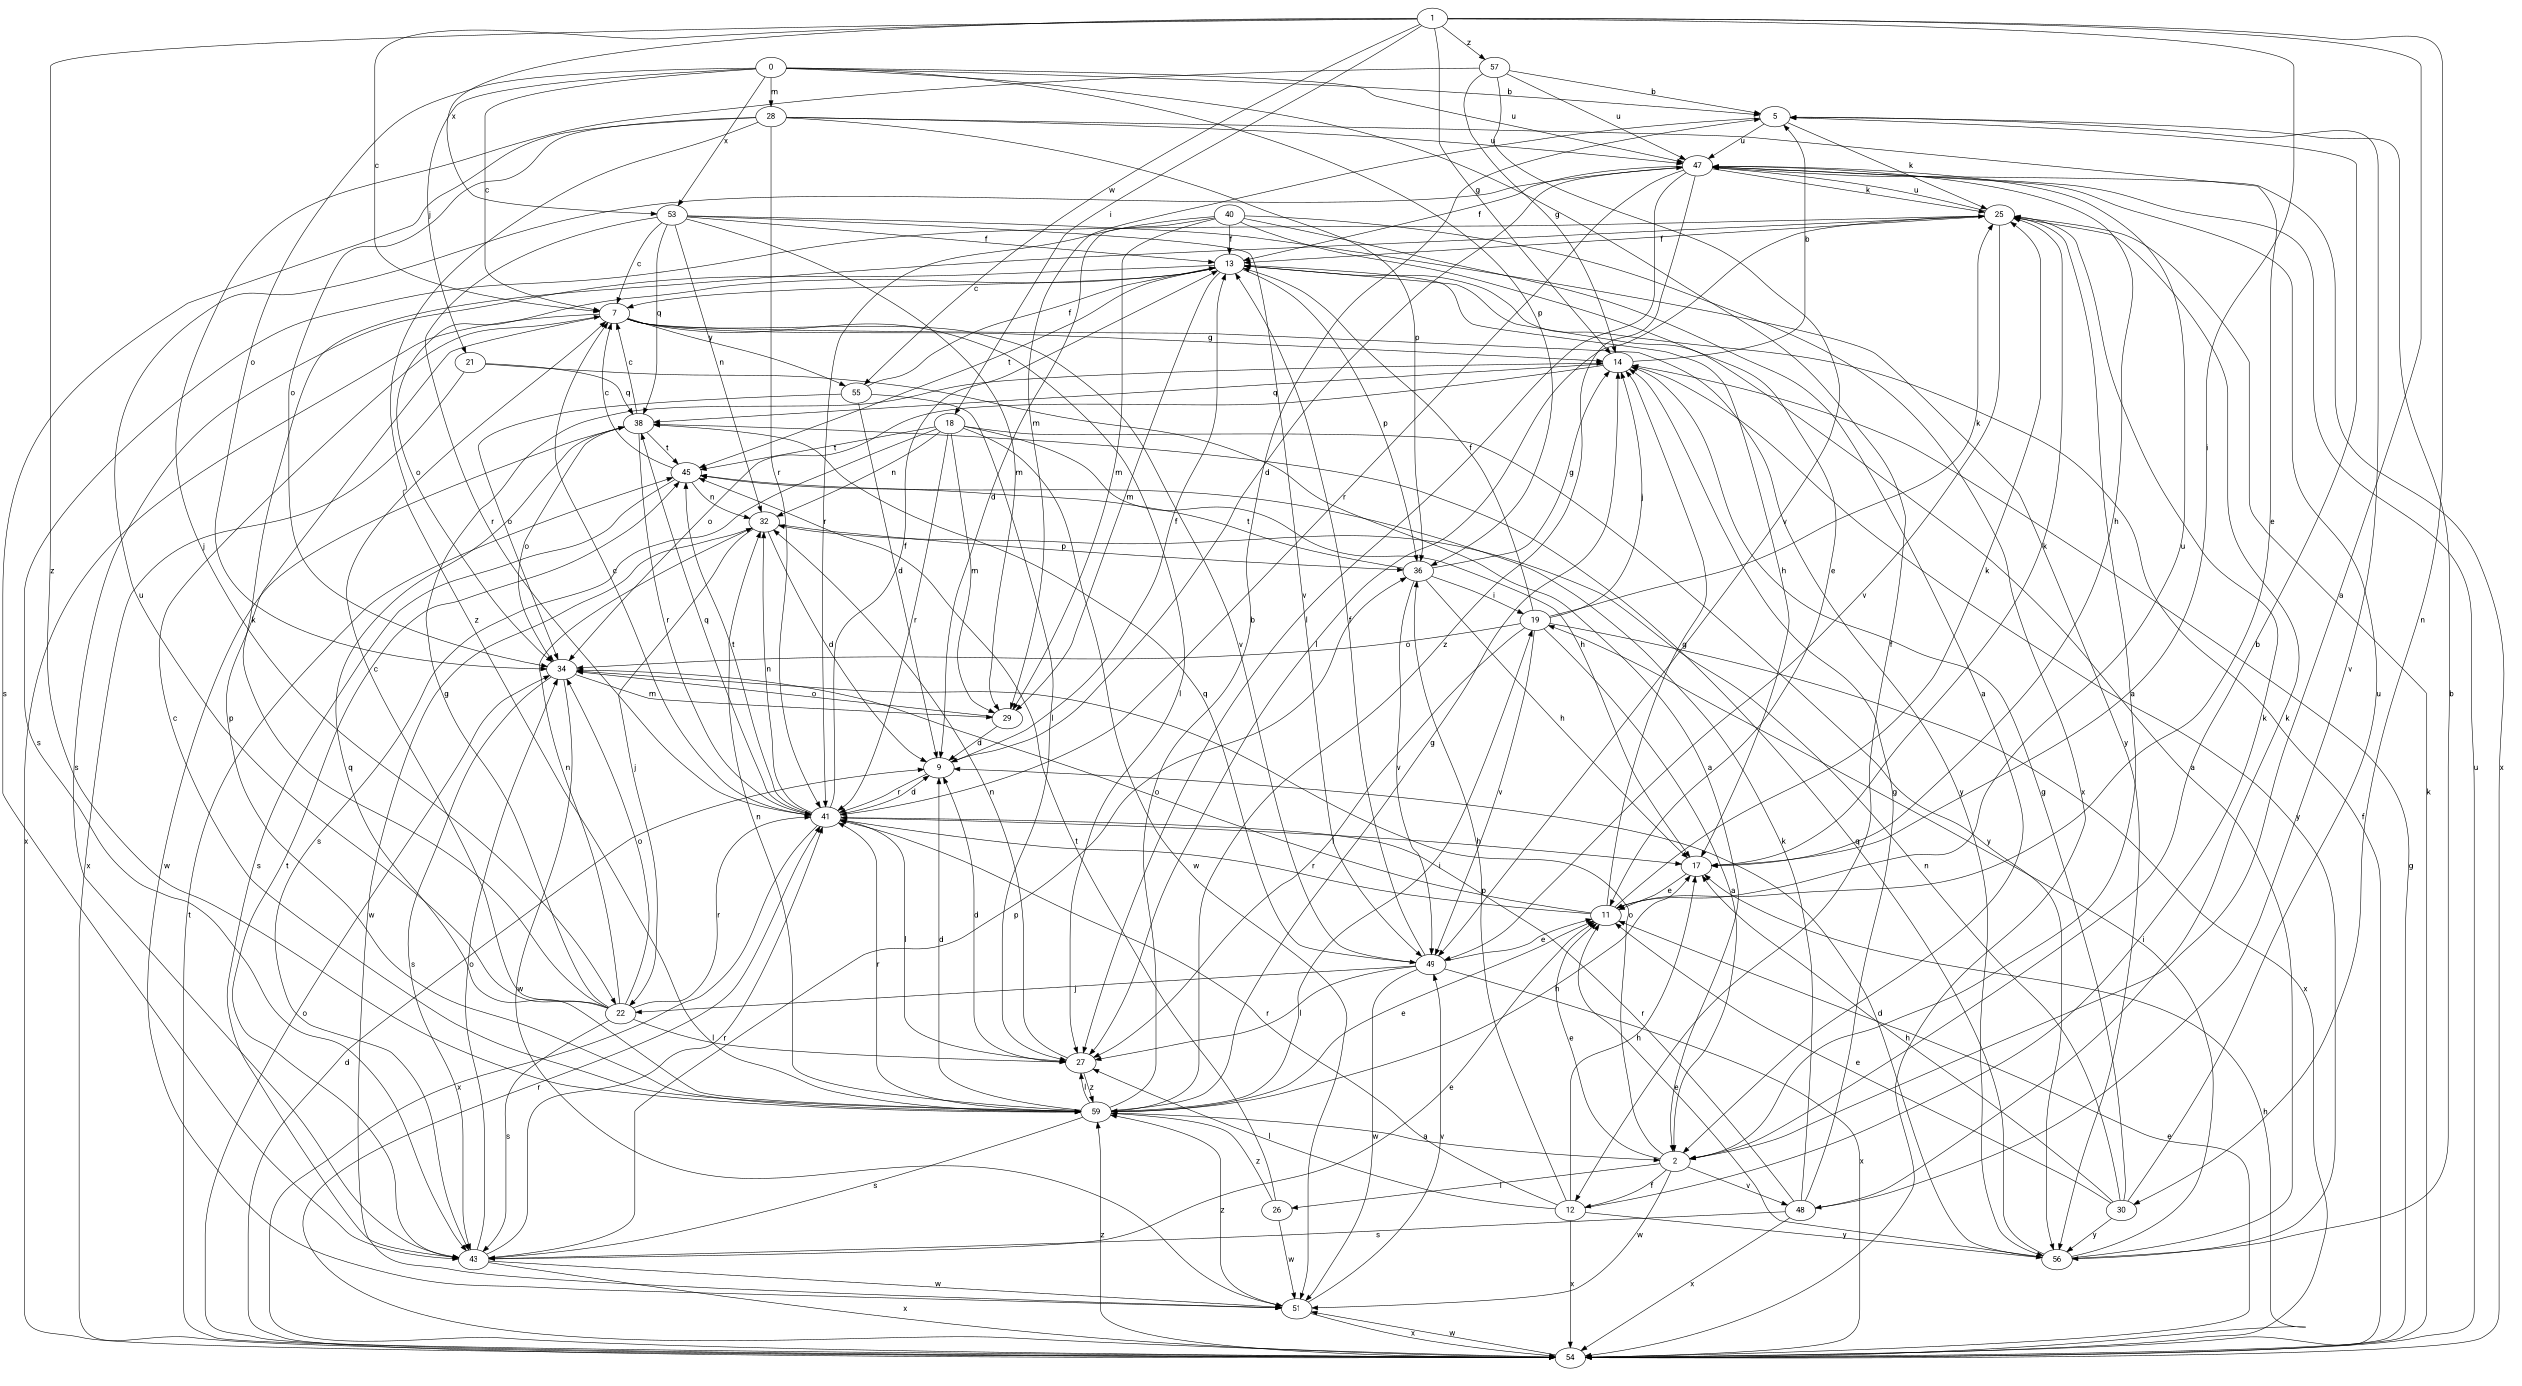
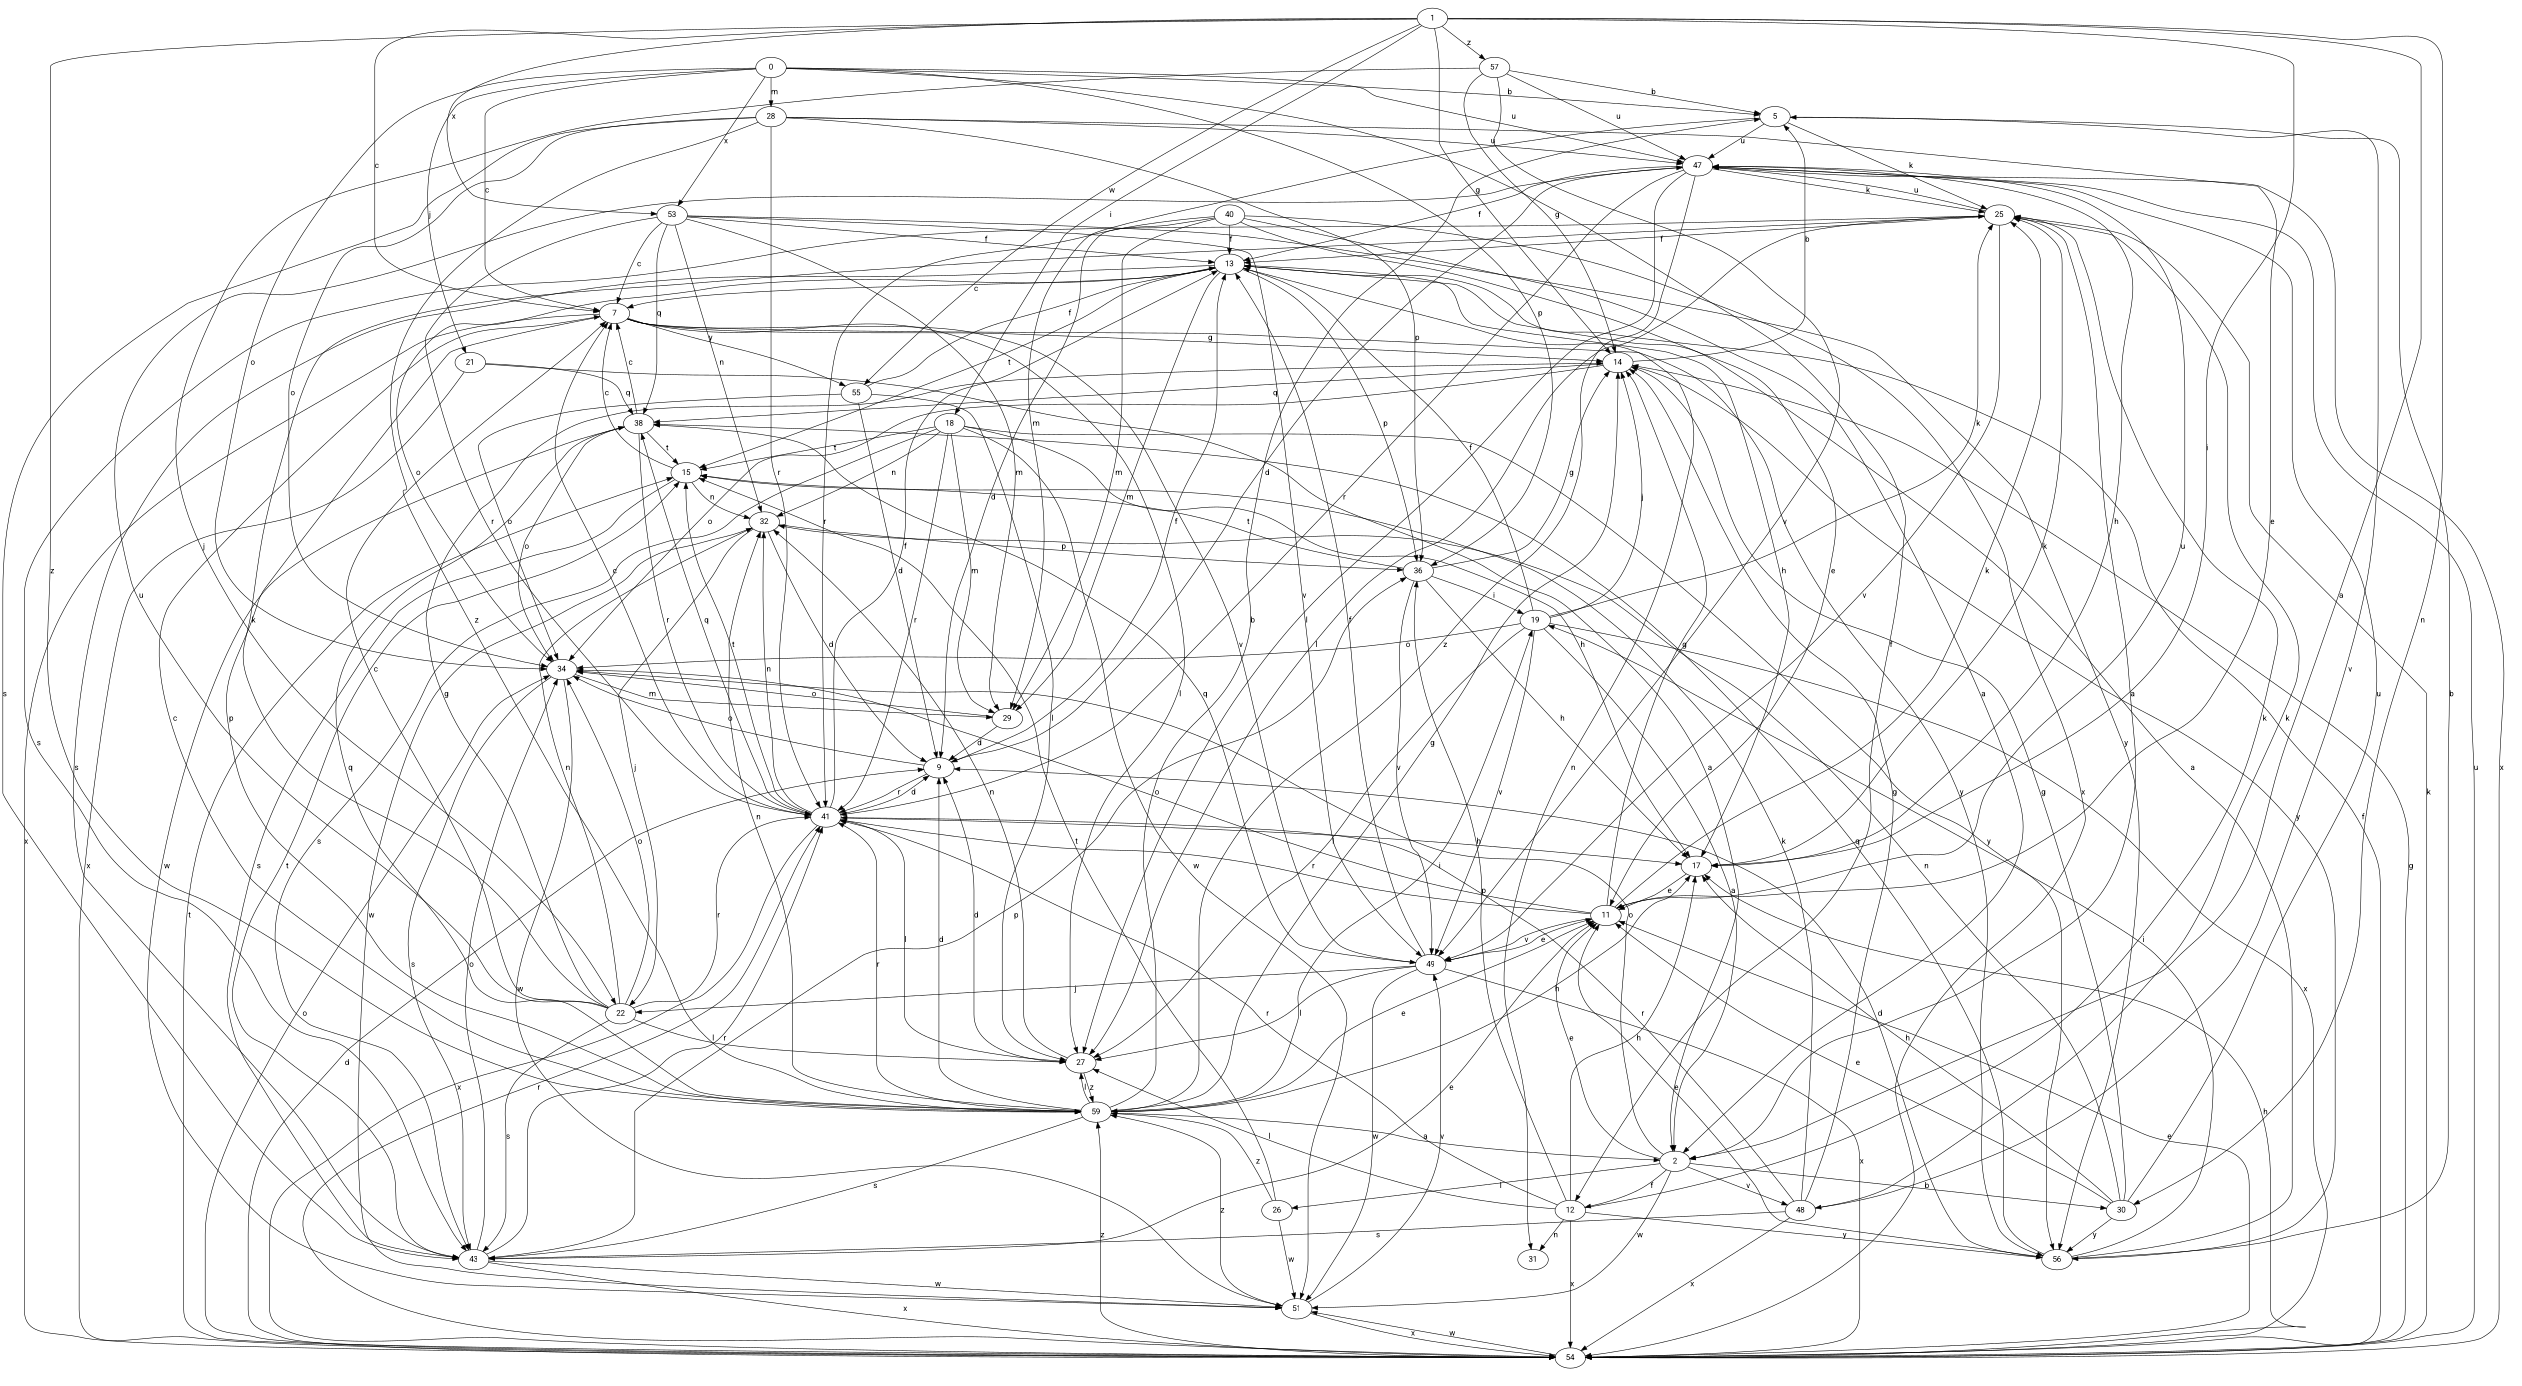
(686, 473) -> (686, 473)
(2314, 526) -> (1885, 1184)
none -> (748, 733)
none -> (1520, 938)
none -> (1533, 1260)
